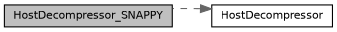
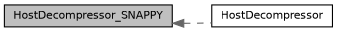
(187, 9) -> (198, 23)
